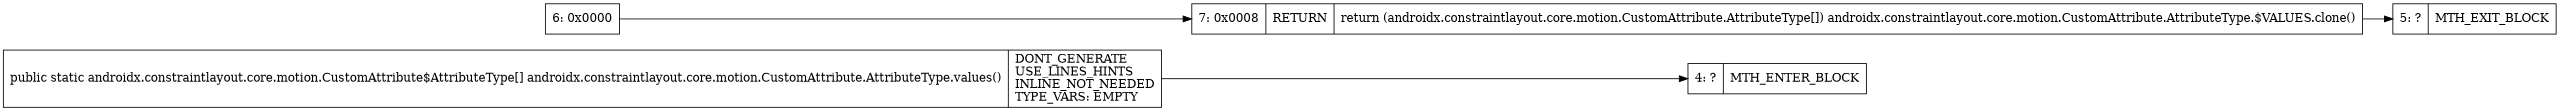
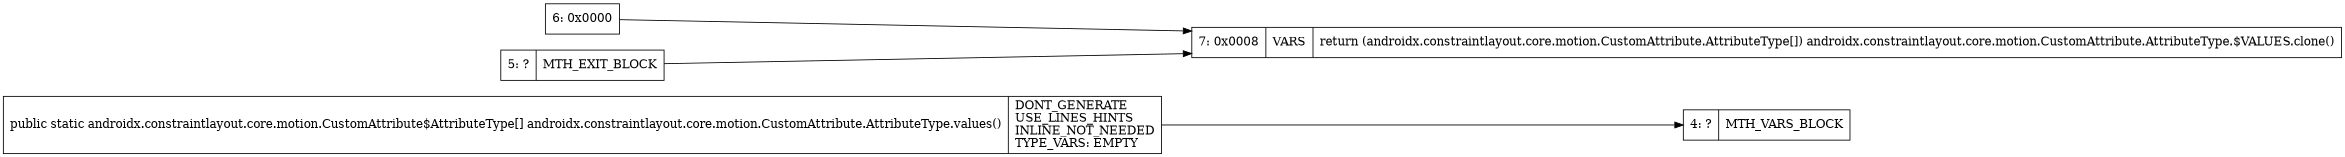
(1300, 19) -> (1289, 42)
(2373, 19) -> (924, 59)
(1795, 78) -> (1784, 125)
